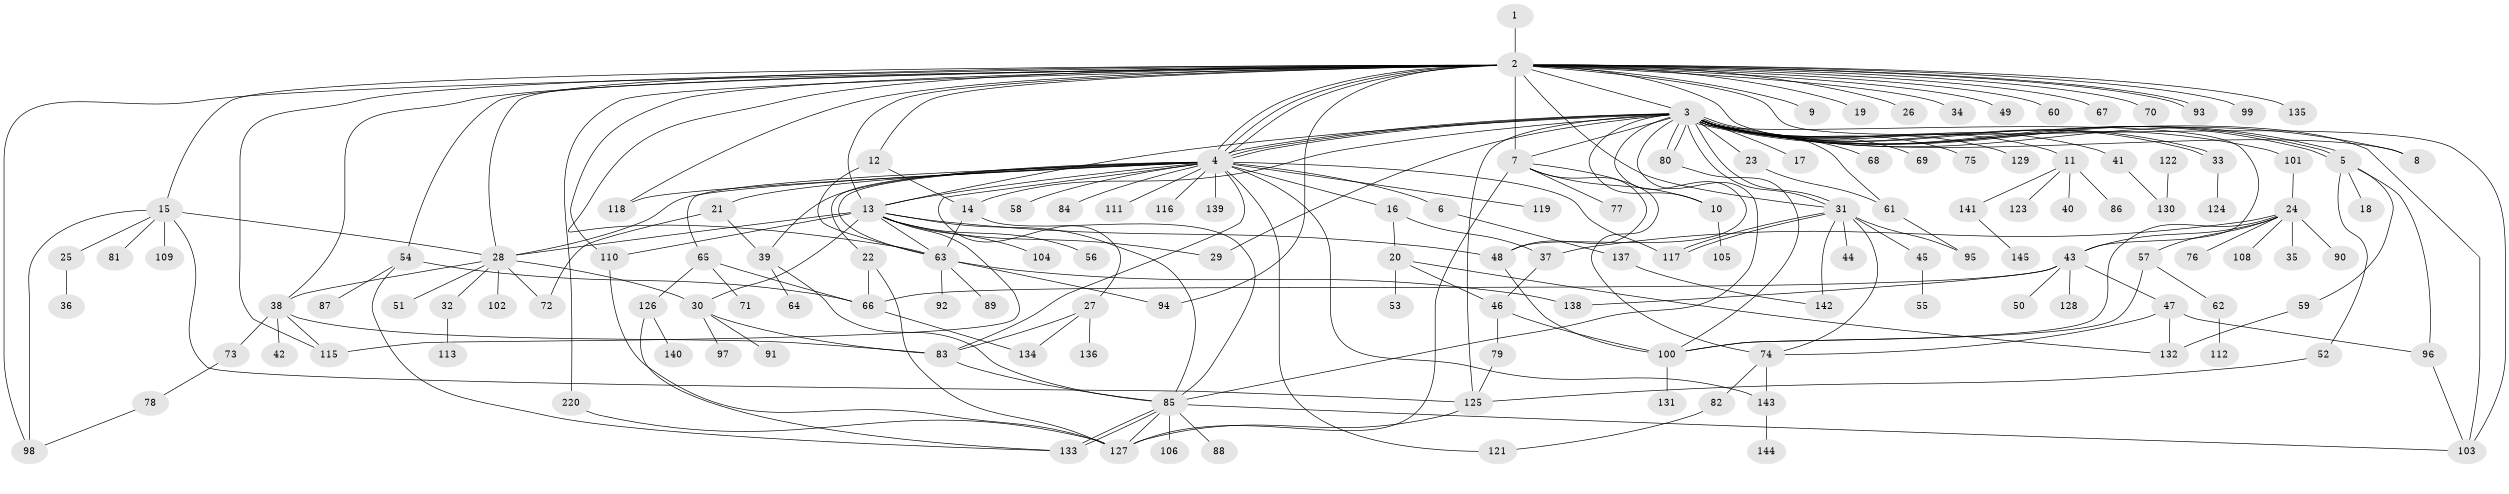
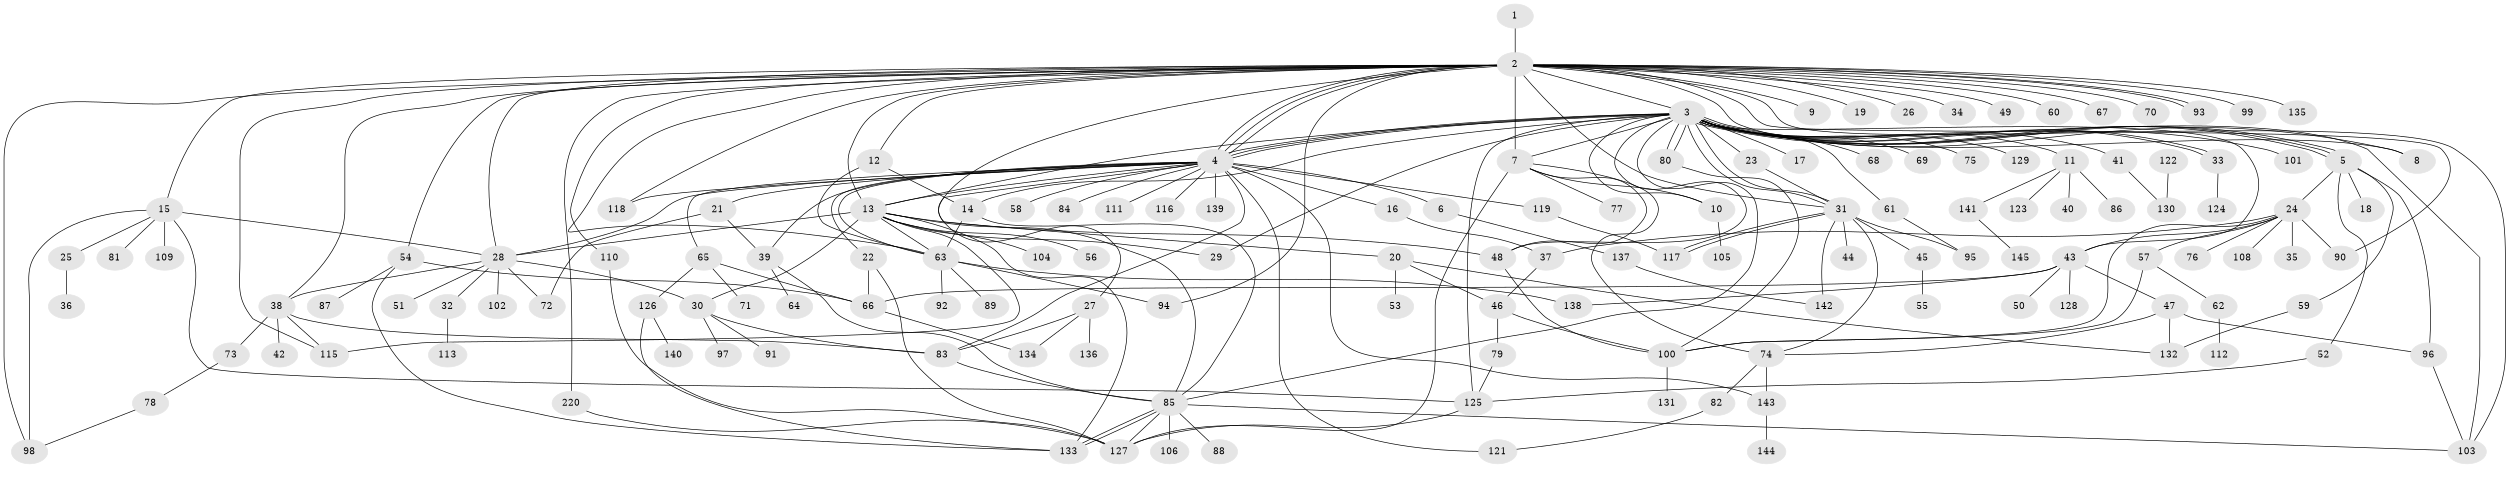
none -> (2057, 132)
(1454, 175) -> (1605, 232)
(1821, 186) -> (1797, 185)
(2293, 186) -> (2318, 186)
(1394, 234) -> (989, 163)
(734, 235) -> (1055, 278)
